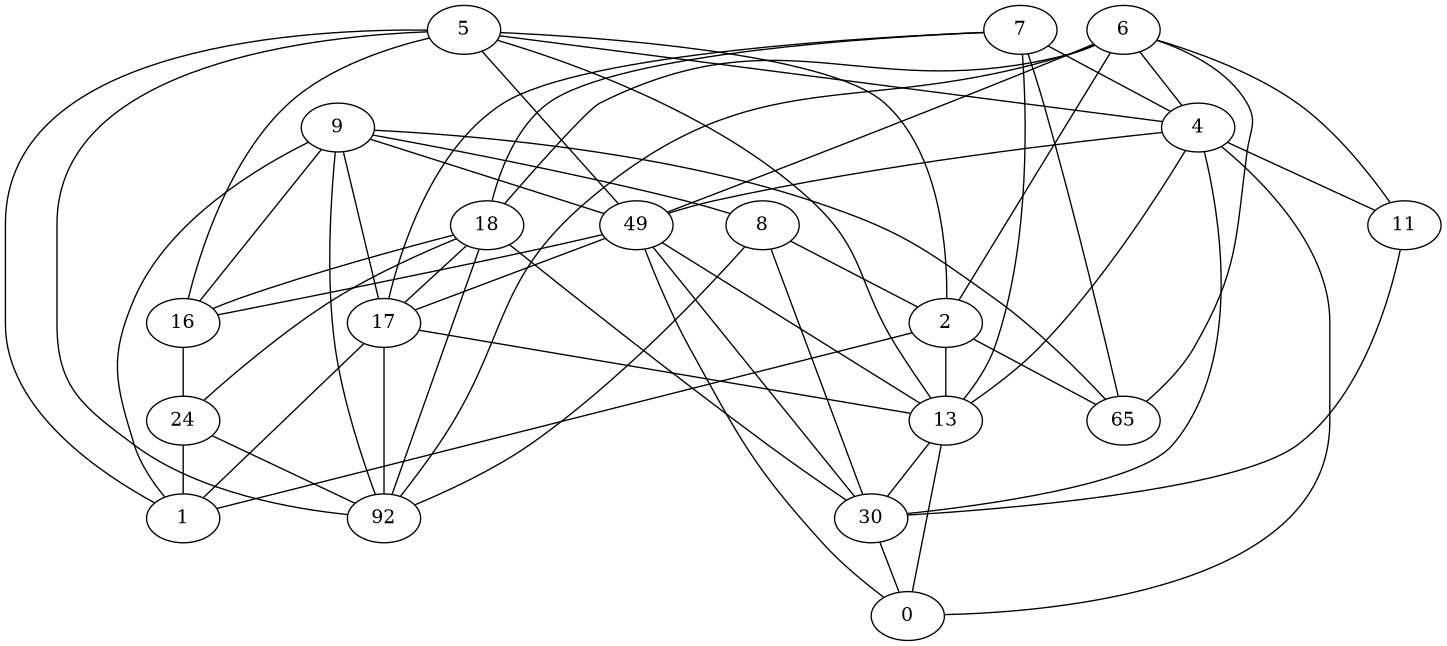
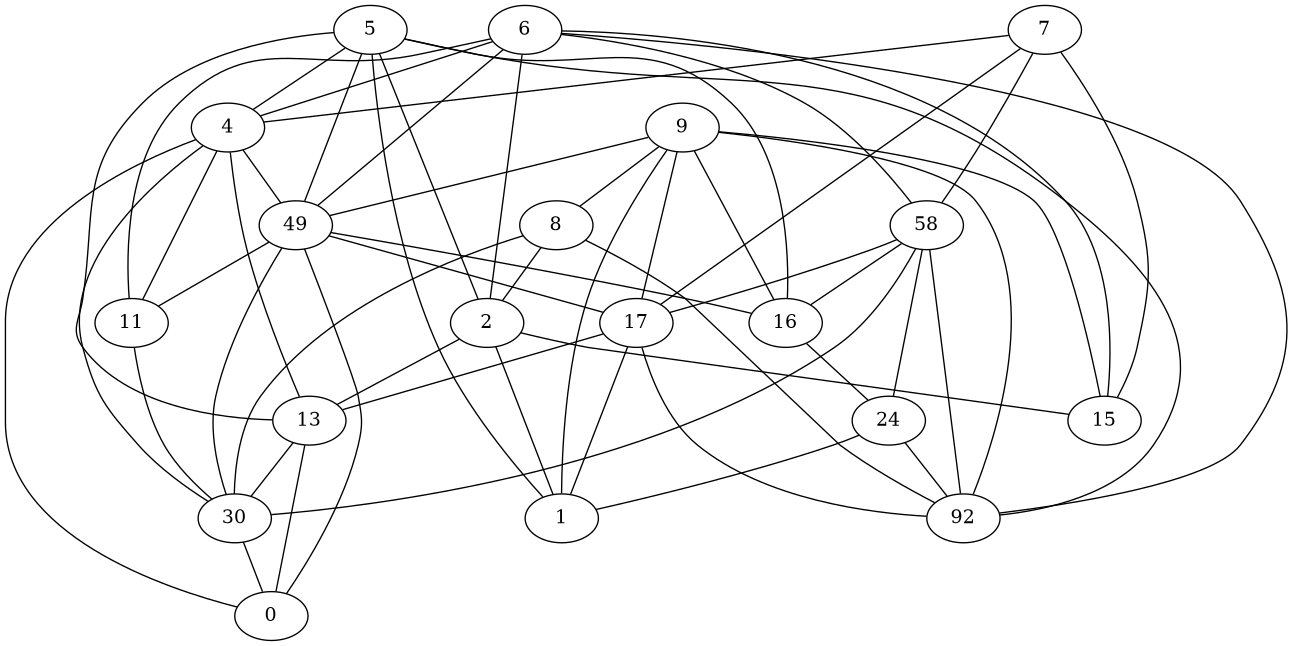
(487, 225) -> (927, 225)
(1019, 232) -> none
(785, 319) -> (214, 274)
(1124, 421) -> (1105, 421)
